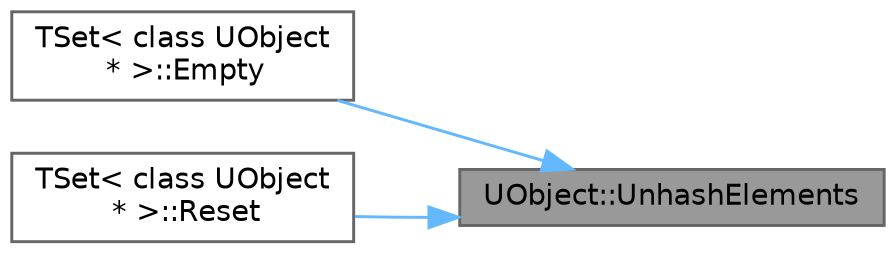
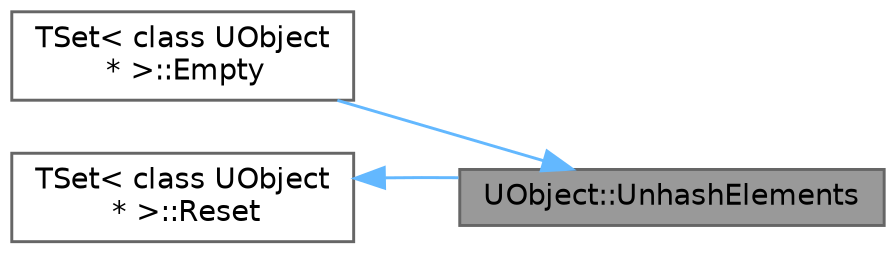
(392, 217) -> (422, 178)
